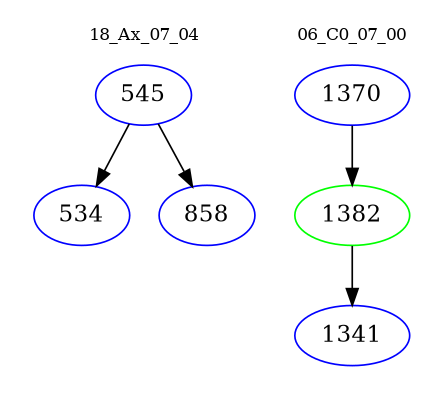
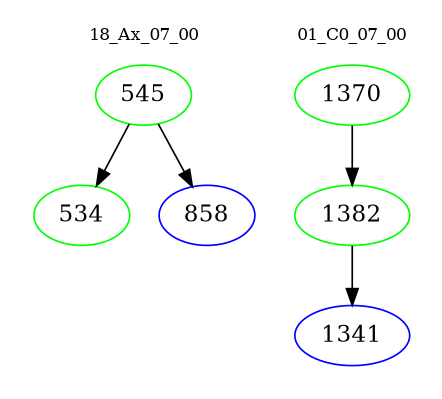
(144, 36) -> (144, 36)
(352, 36) -> (352, 36)
(144, 95) -> (144, 95)
(352, 95) -> (352, 95)
(82, 215) -> (82, 215)
